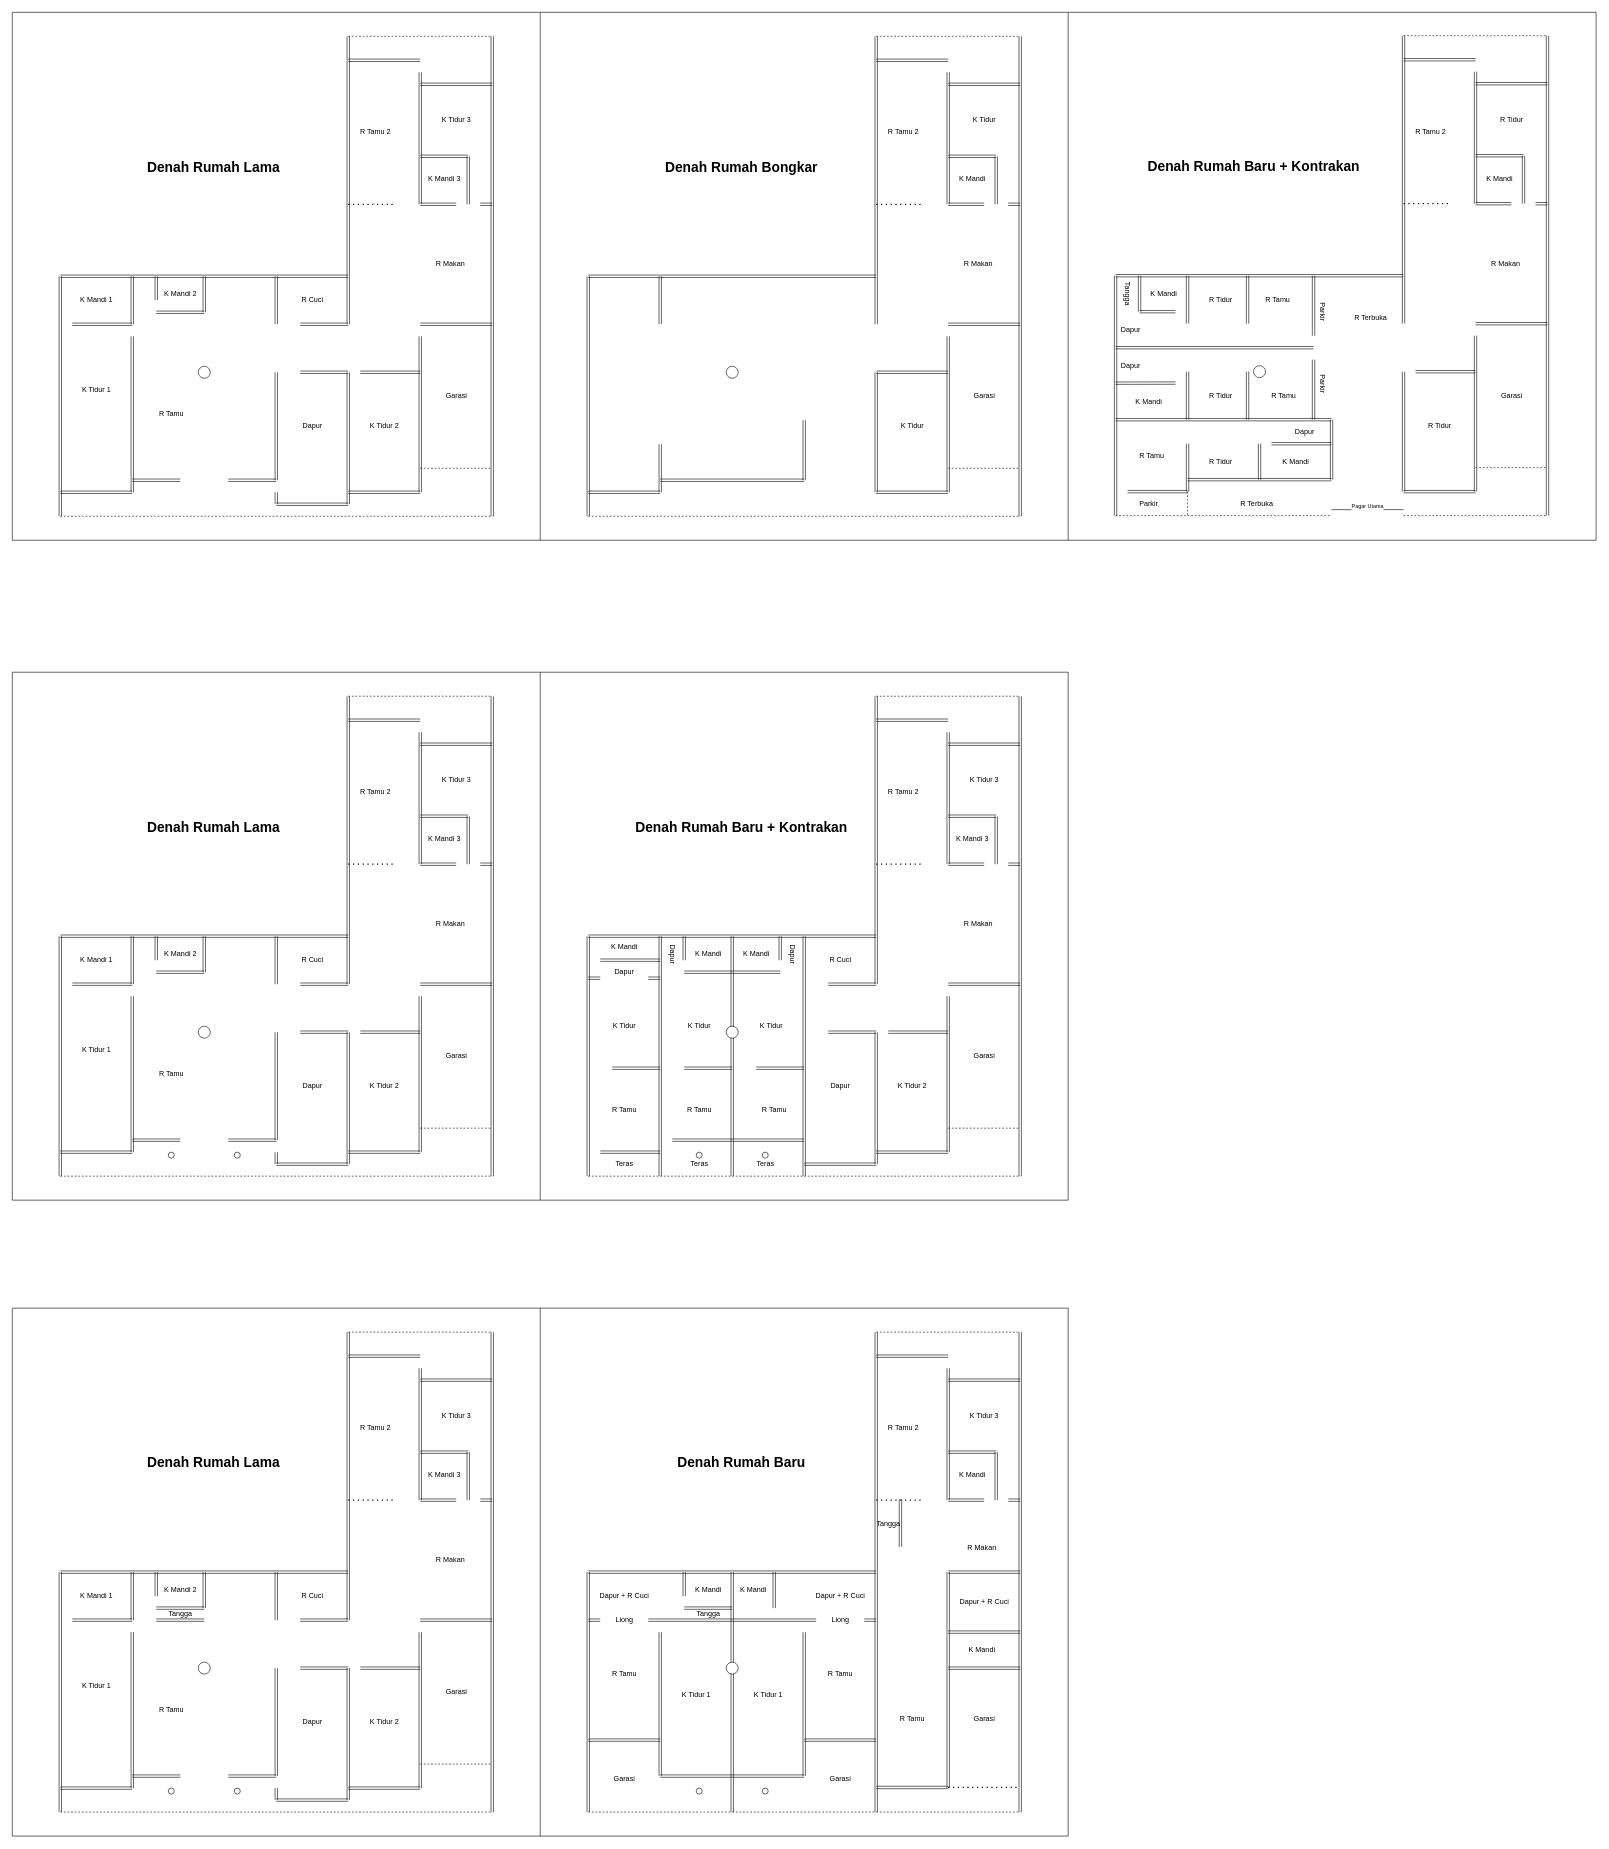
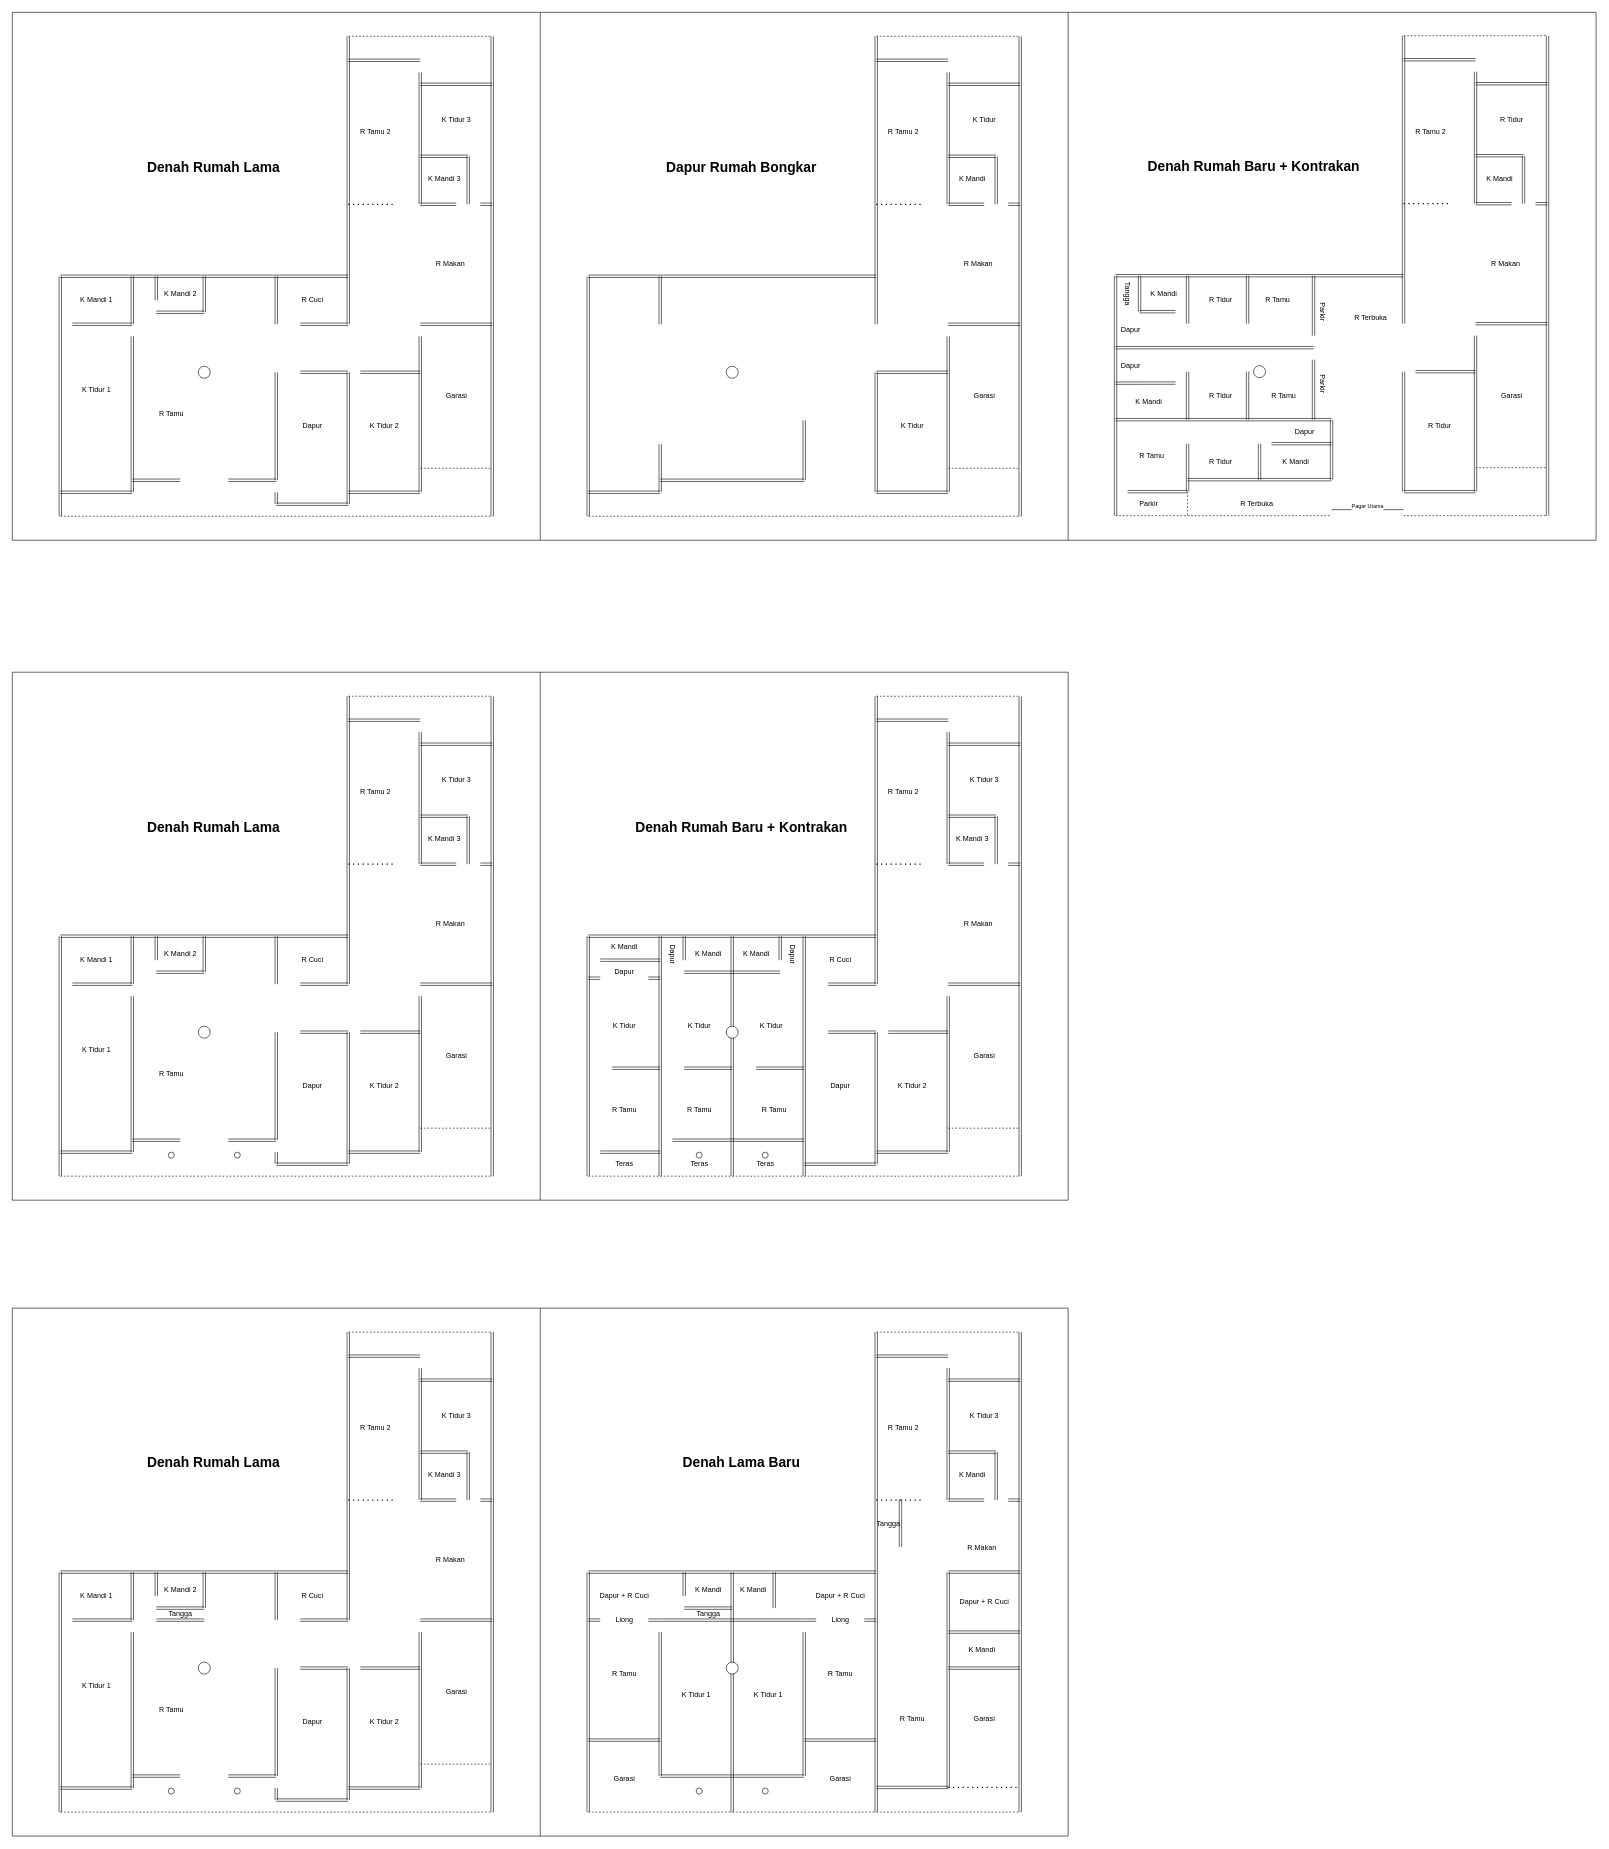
(742, 167) -> (742, 167)
(742, 1463) -> (742, 1463)
